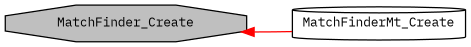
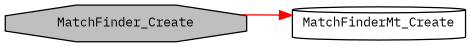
(273, 32) -> (260, 15)
